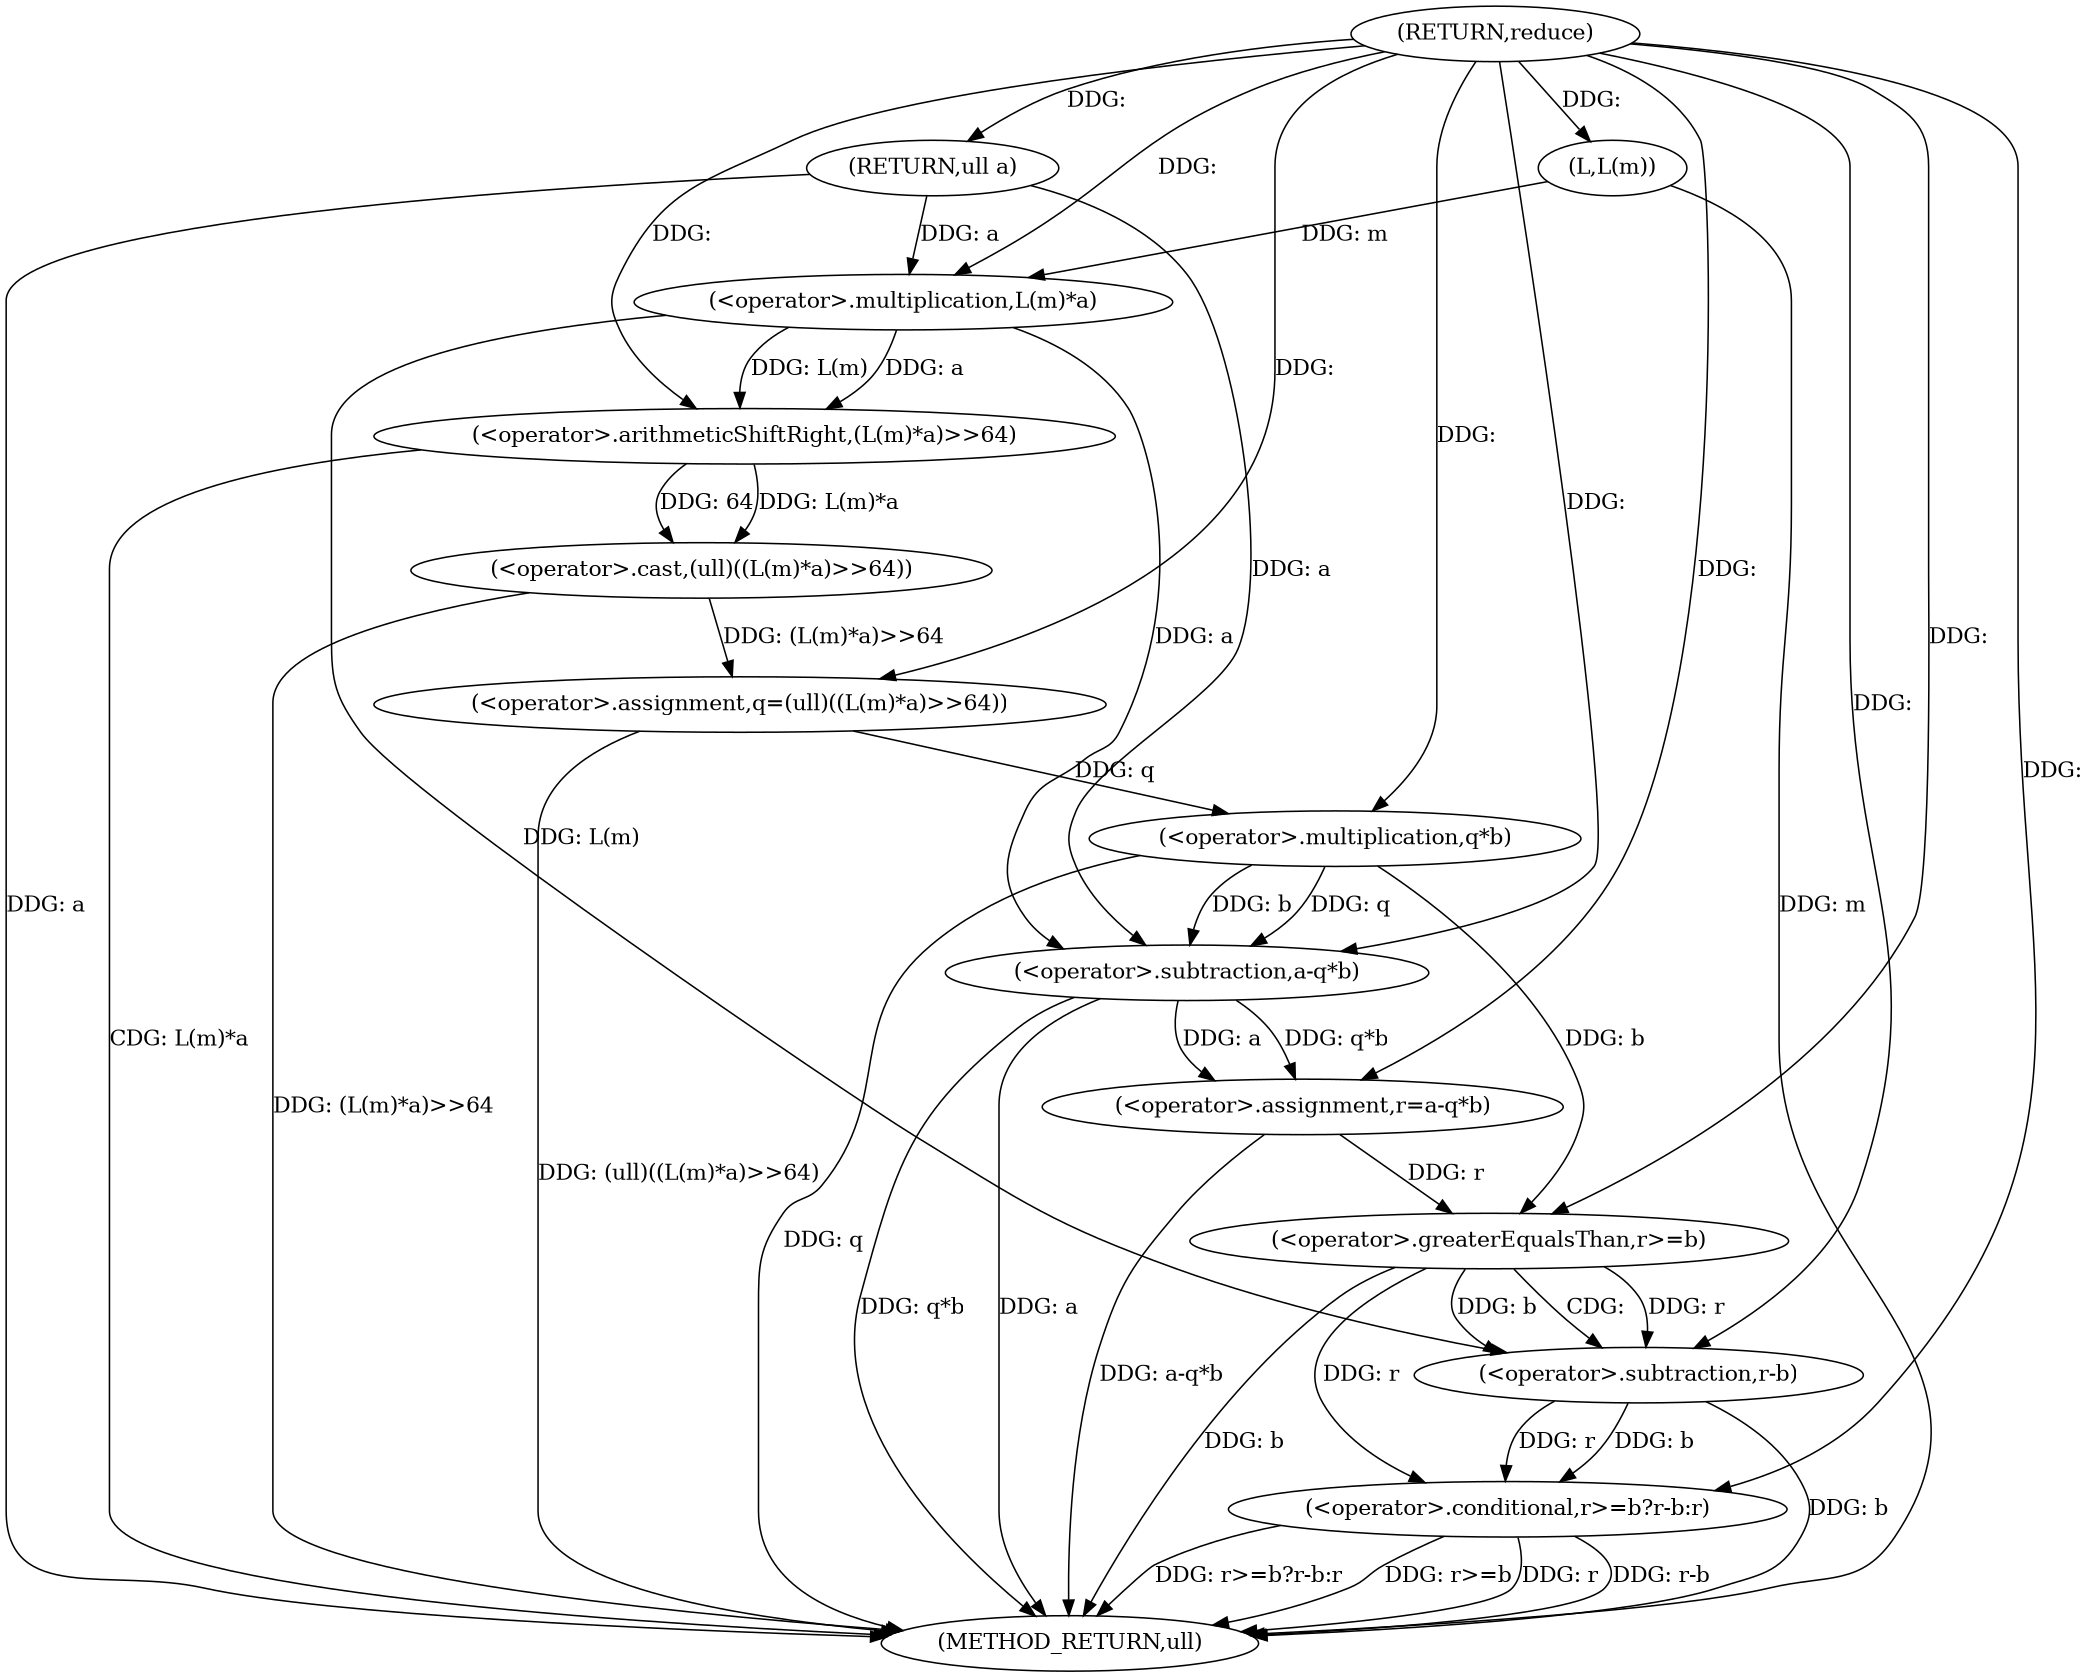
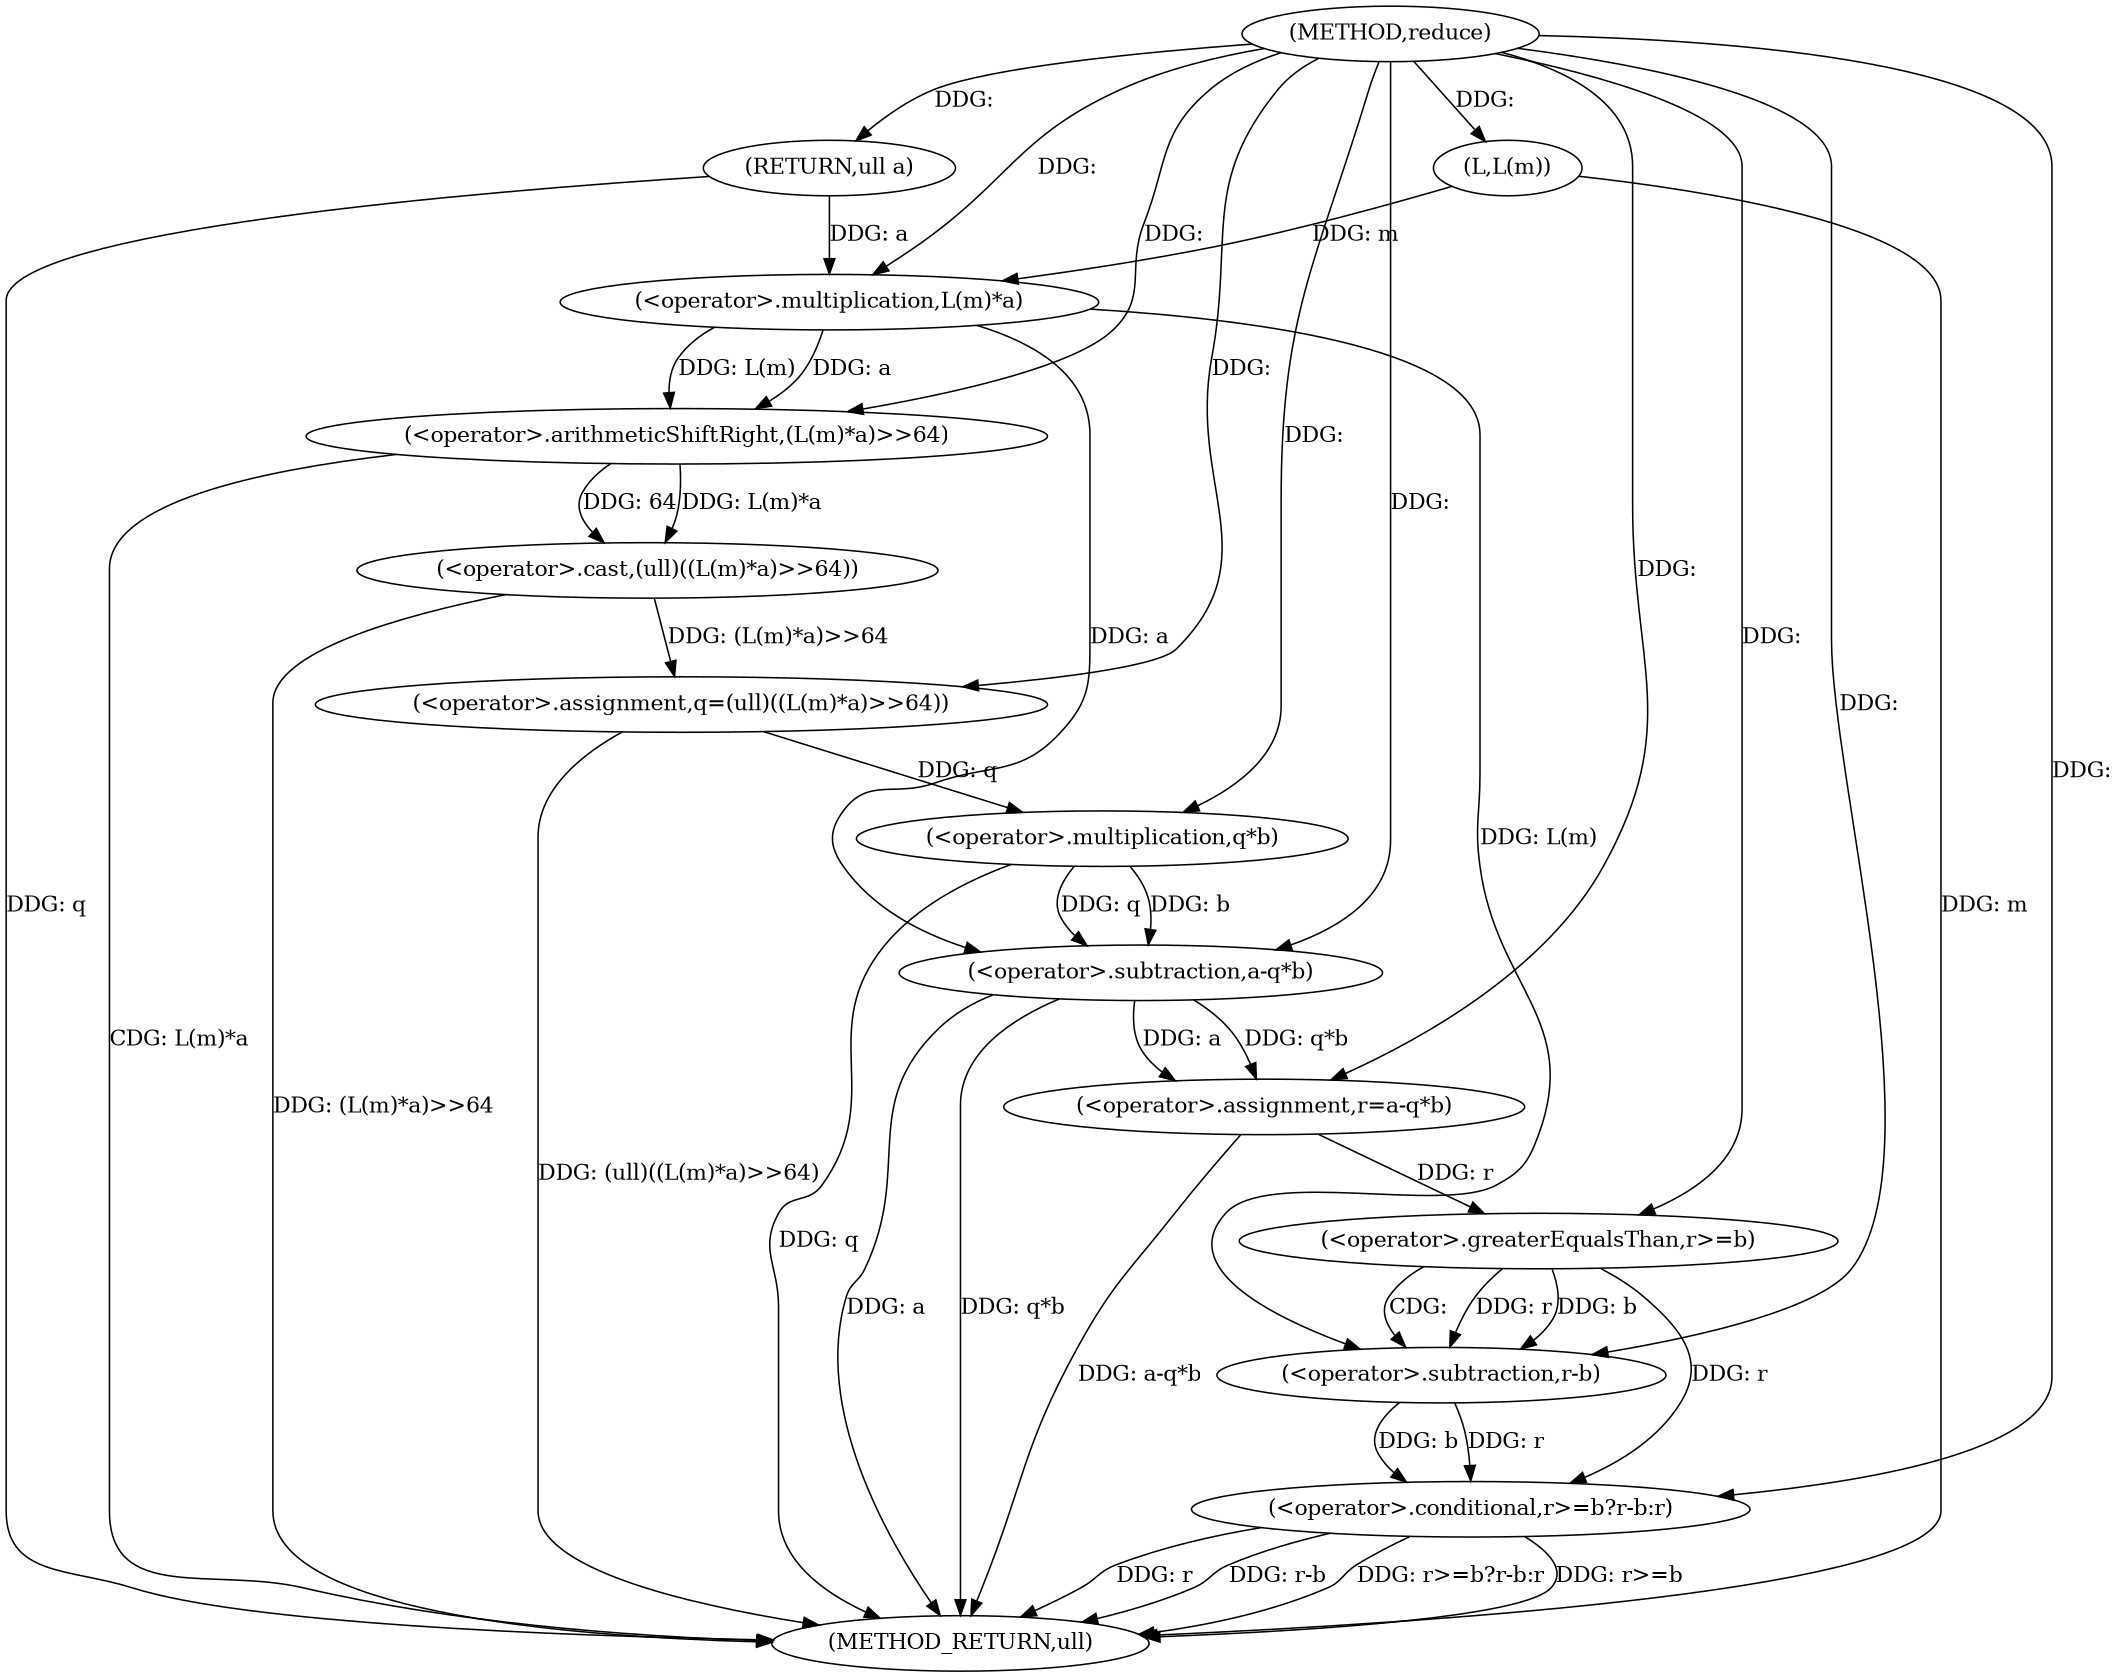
(1495, 34) -> (1391, 34)
(1251, 555) -> none
(46, 906) -> (46, 906)
(1538, 1011) -> none
(1220, 1412) -> none
(1726, 1585) -> none
